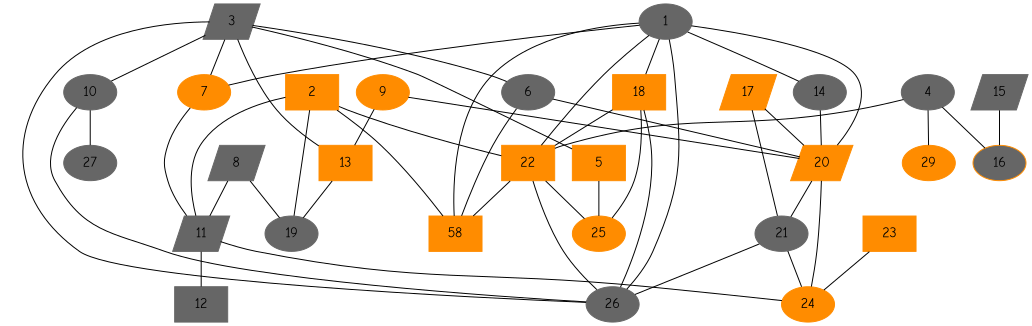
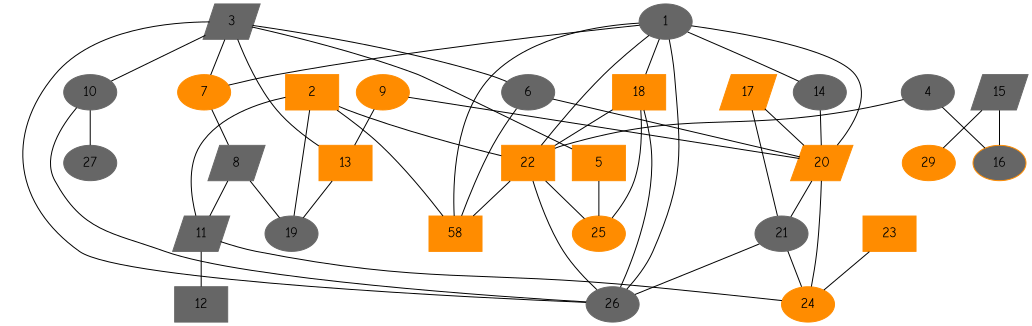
(928, 128) -> (959, 133)
(164, 161) -> (222, 131)
